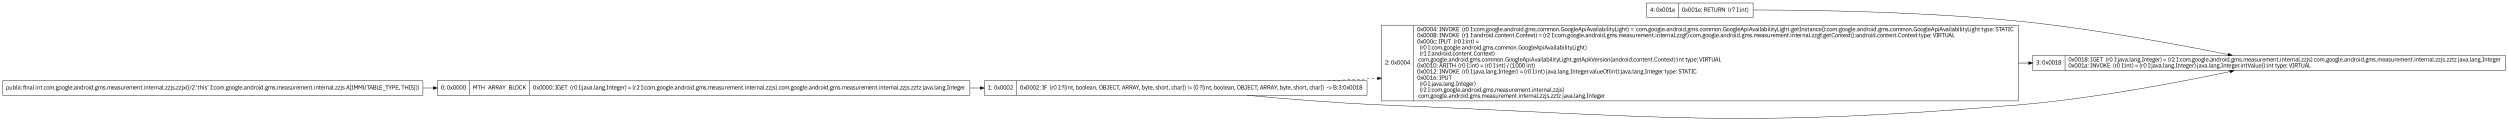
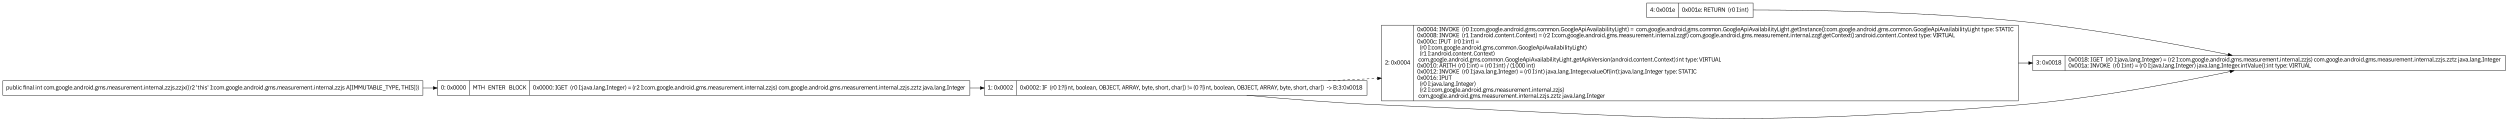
(1716, 10) -> (1716, 10)
(500, 88) -> (500, 88)
